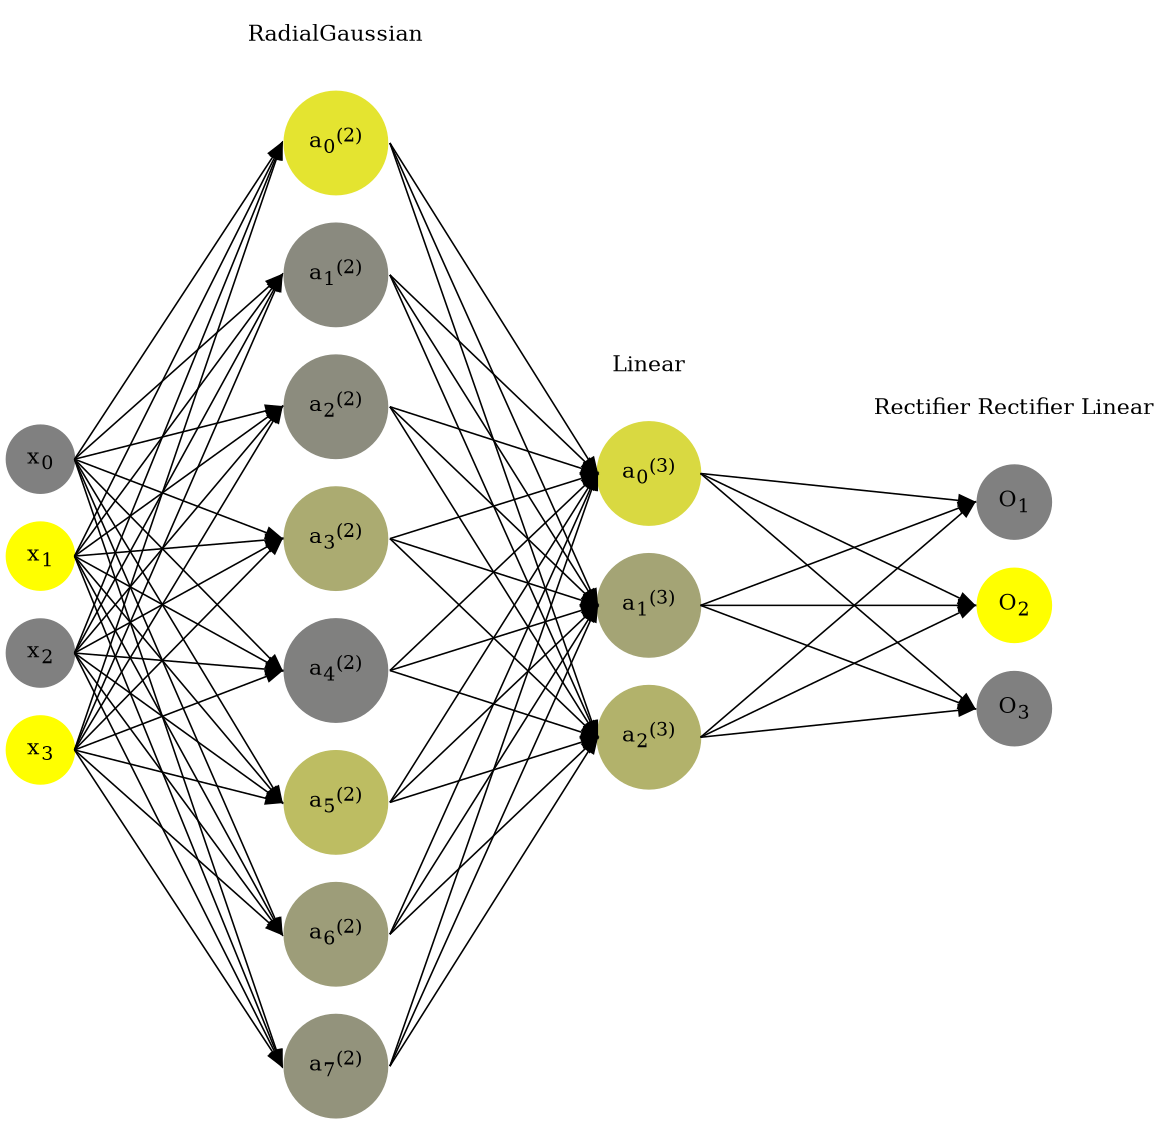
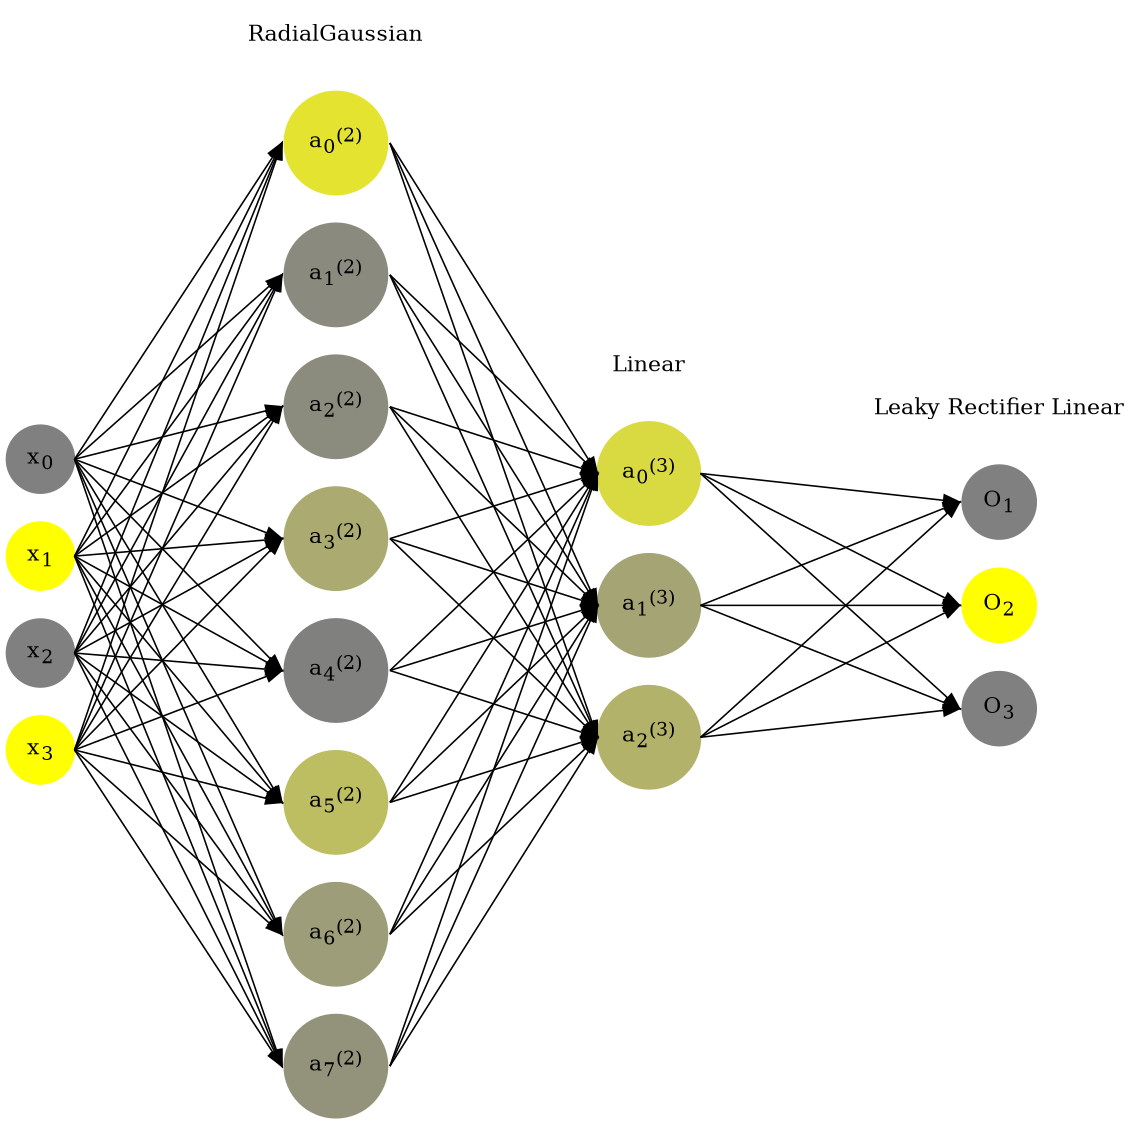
(1014, 408) -> (999, 408)
